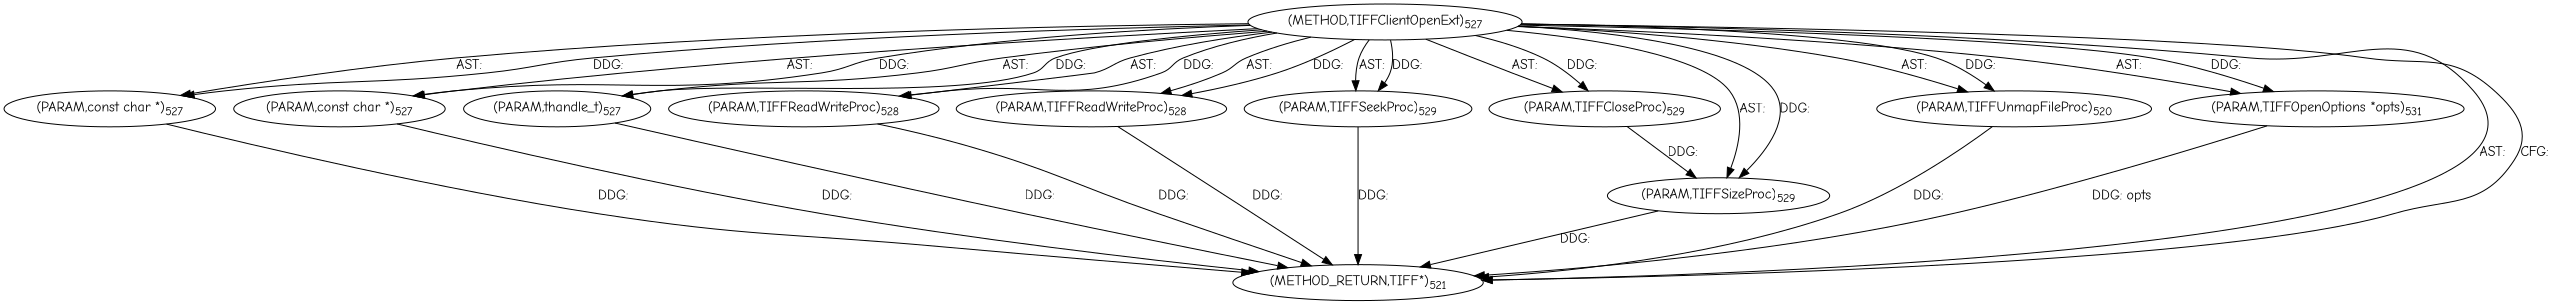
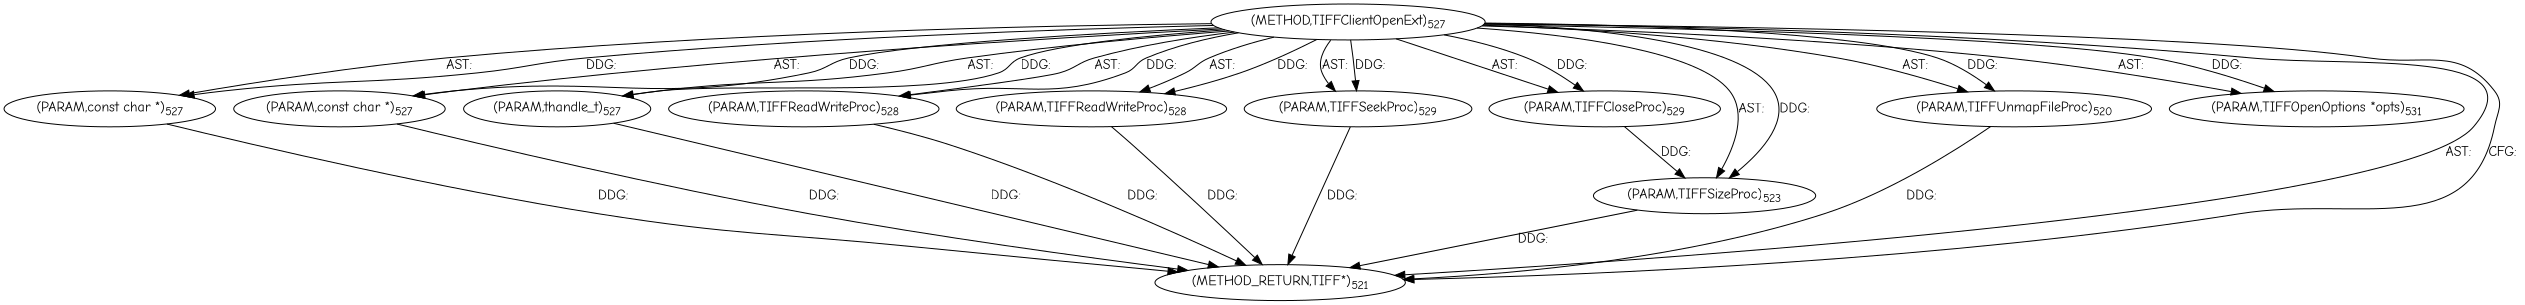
(1786, 194) -> (1772, 194)
(1881, 228) -> none
